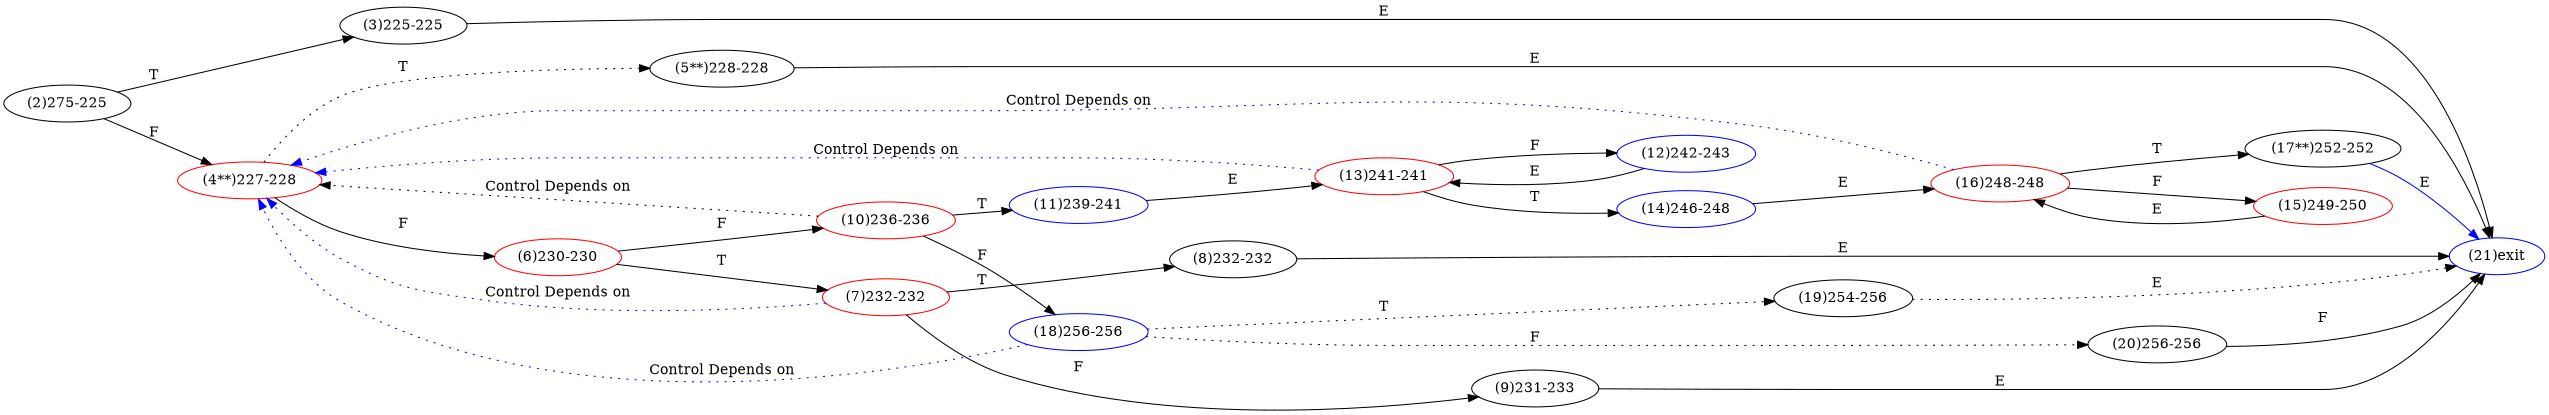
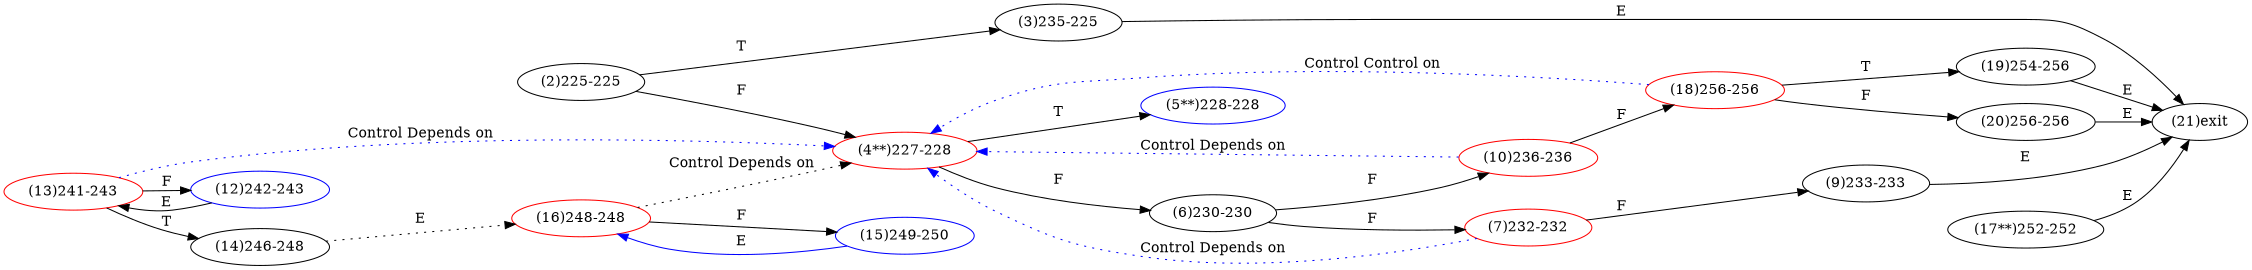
(403, 26) -> (1059, 23)
(1680, 67) -> none
(722, 69) -> (1213, 106)
(438, 77) -> (1054, 129)
(67, 104) -> (581, 82)
(1127, 109) -> (739, 187)
(2149, 163) -> none
(1384, 176) -> (73, 192)
(2423, 193) -> (2146, 194)
(1838, 197) -> (416, 233)
(574, 201) -> (1223, 154)
(1079, 205) -> none
(2323, 206) -> (905, 236)
(1686, 209) -> (260, 247)
(2153, 223) -> (736, 254)
(2497, 256) -> (2200, 122)
(558, 257) -> (1213, 213)
(1233, 259) -> none
(722, 261) -> (1372, 219)
(2180, 294) -> (2112, 94)
(1456, 315) -> (1865, 79)
(2323, 318) -> (2128, 114)
(1079, 332) -> (1715, 90)
(1612, 345) -> (1861, 110)
(722, 371) -> (1372, 64)
(1535, 388) -> (1866, 183)
